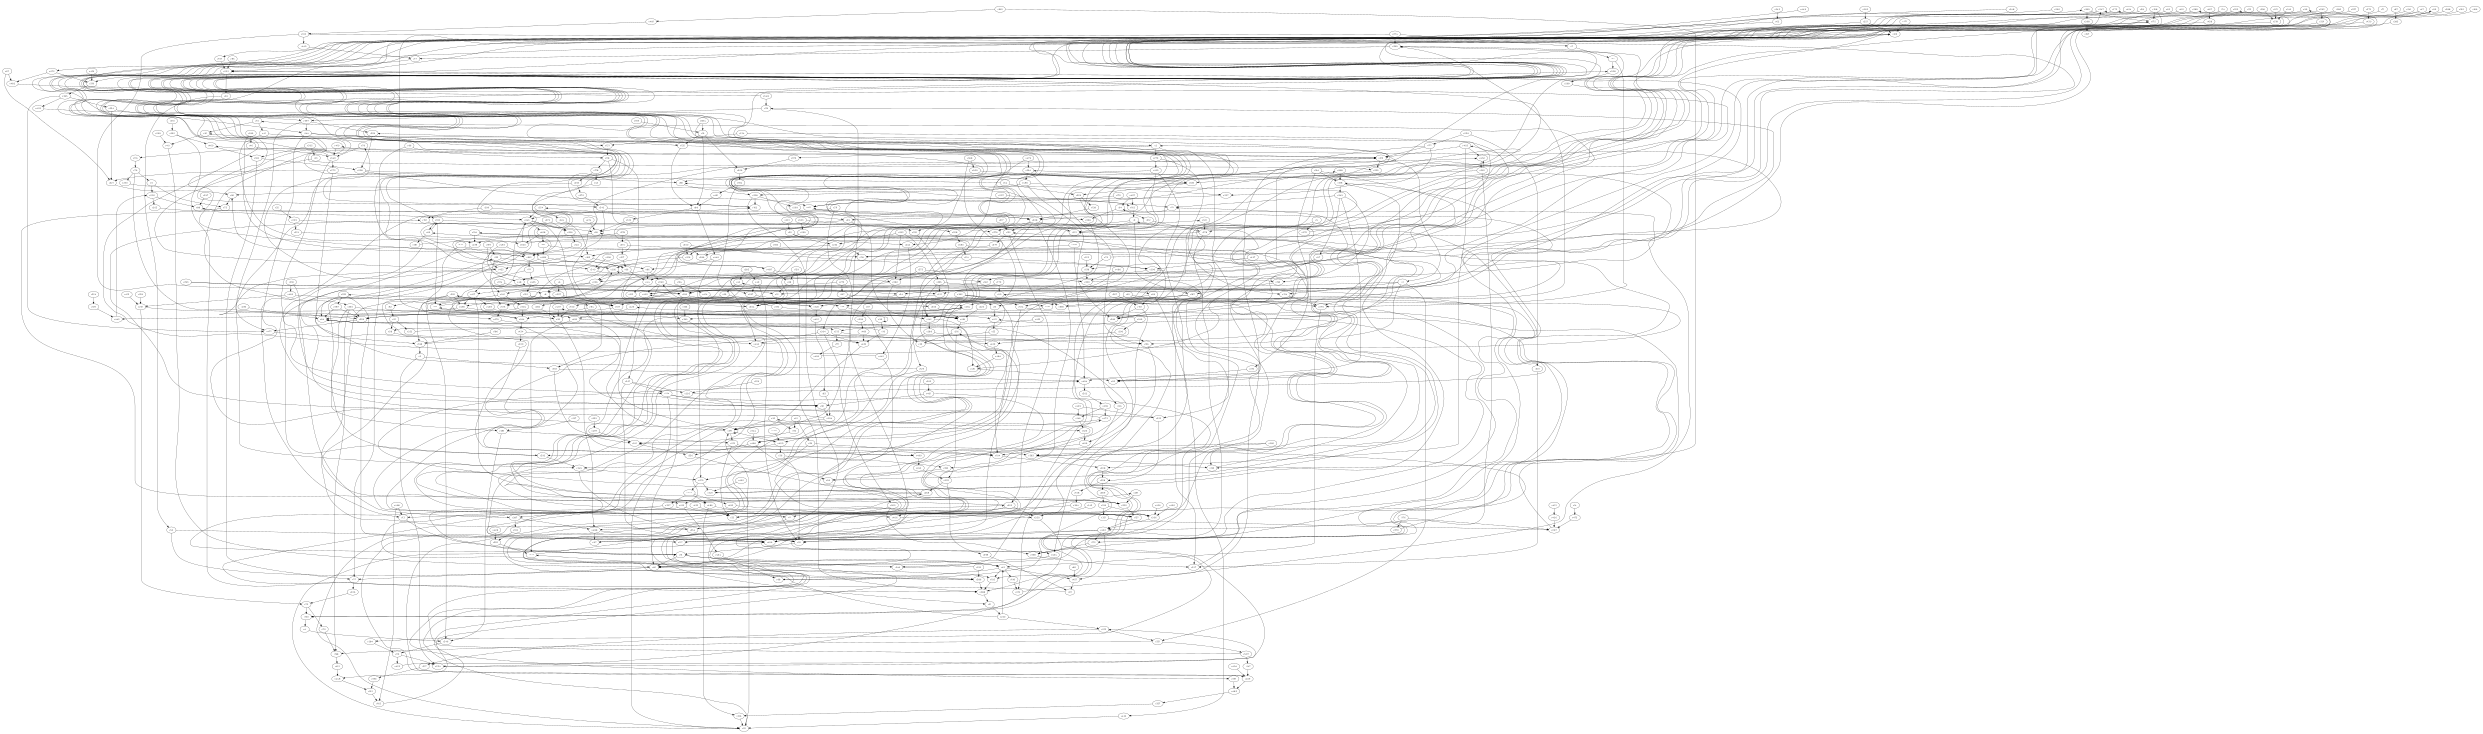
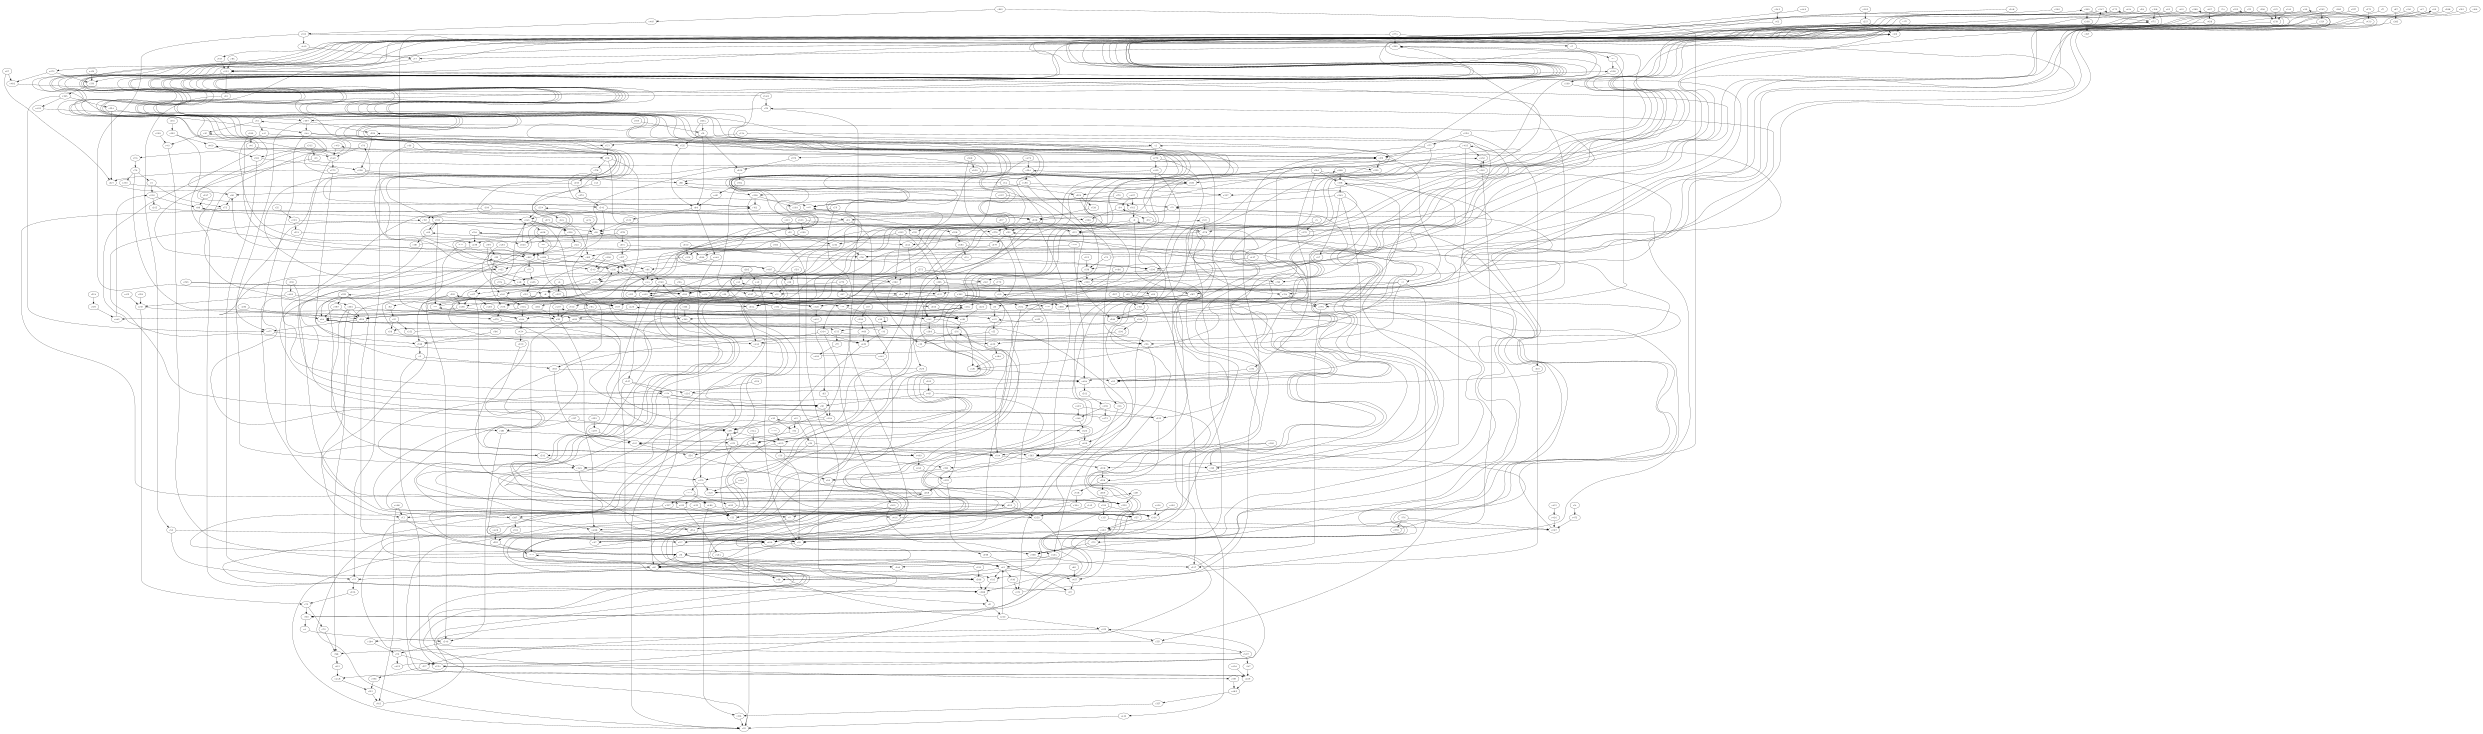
(918, 424) -> (651, 428)
(1017, 522) -> none
